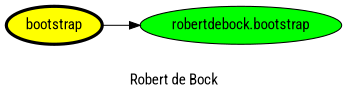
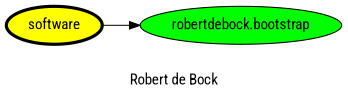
(54, 25) -> (54, 25)
